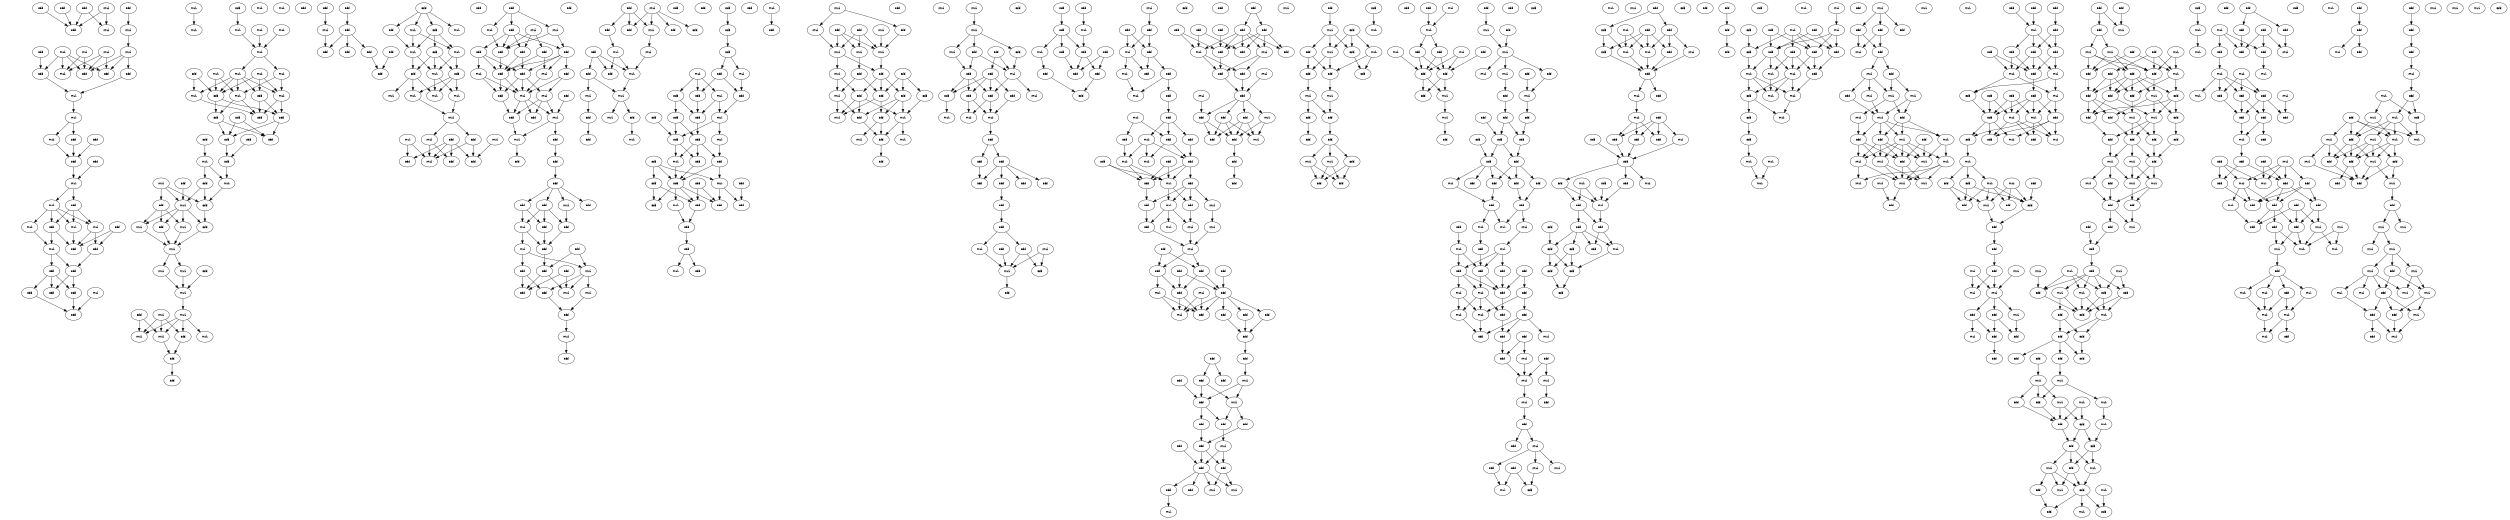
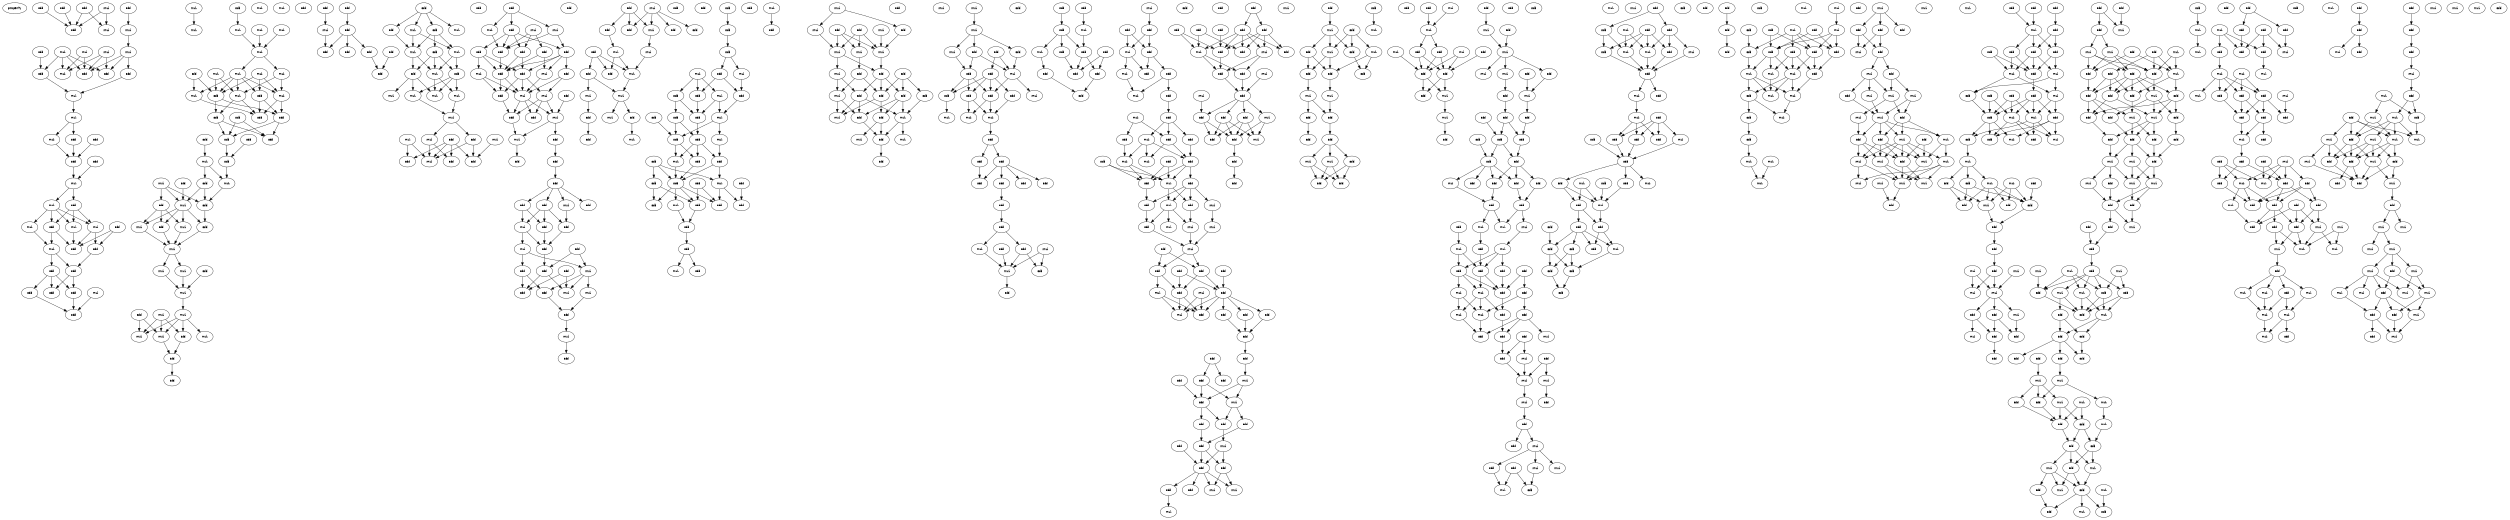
none -> (15, 8)
